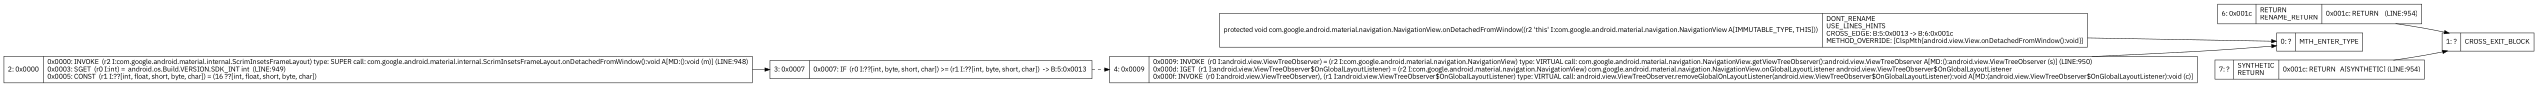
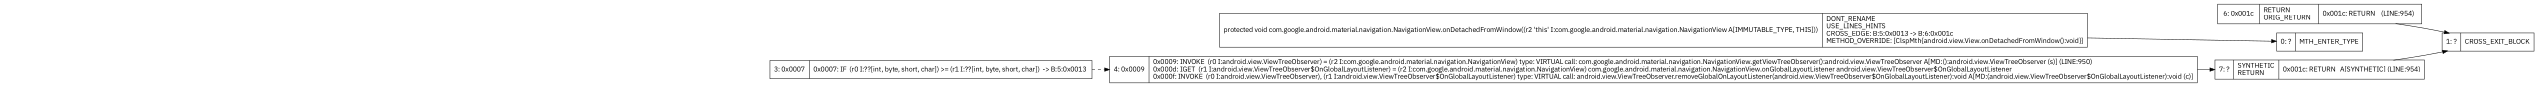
(2289, 17) -> (2287, 17)
(2182, 52) -> (2204, 70)
(378, 70) -> none
